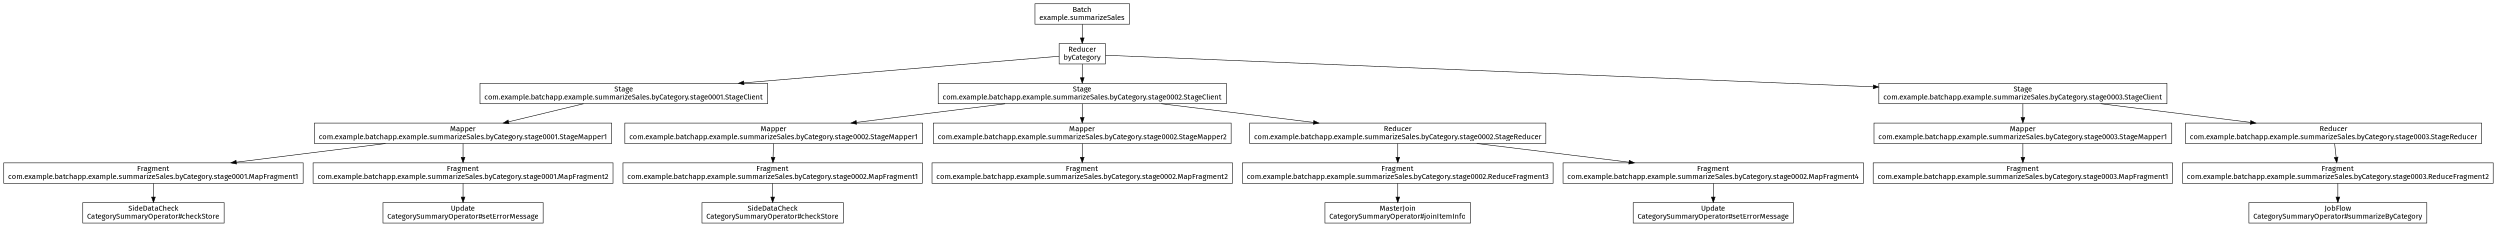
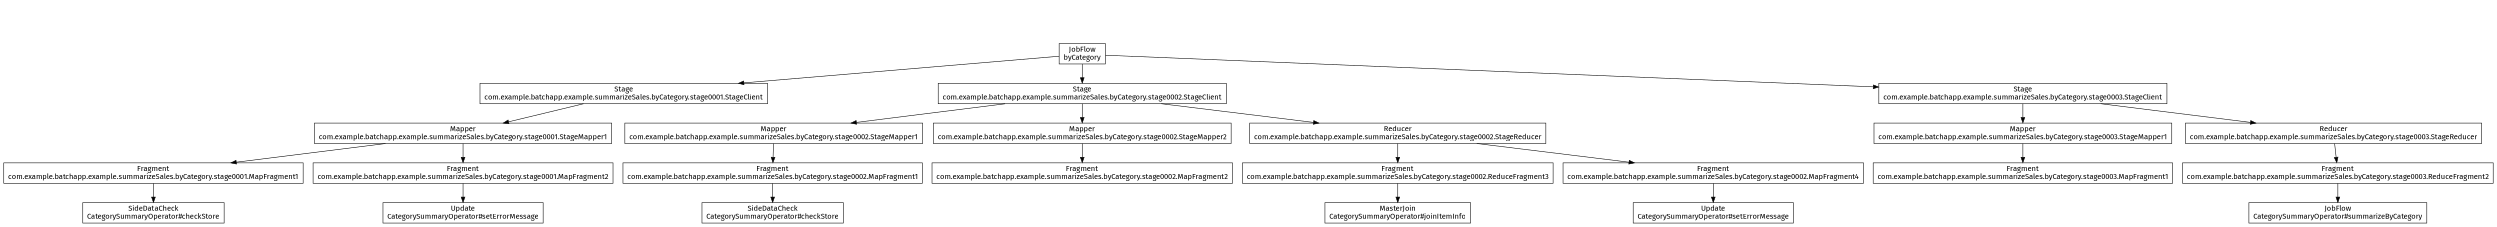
(1082, 14) -> none
(1082, 54) -> (1082, 54)
